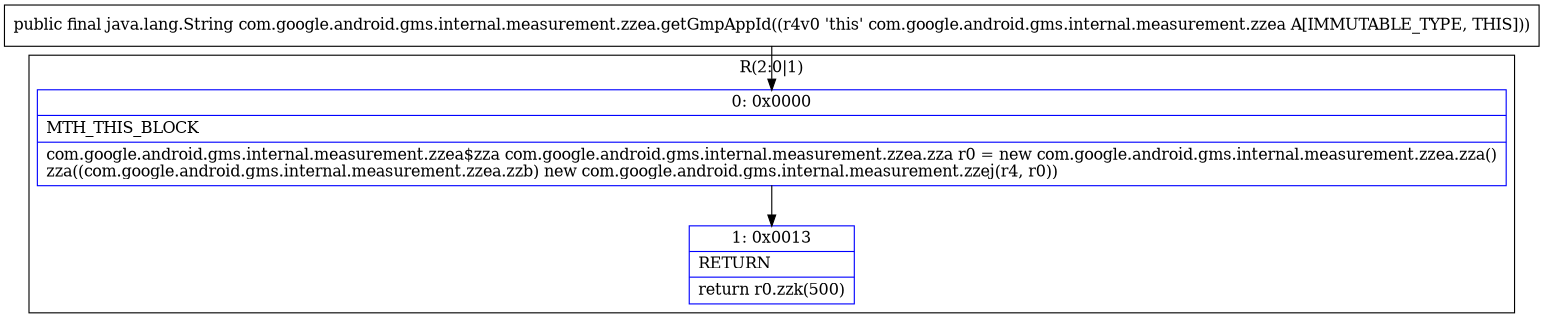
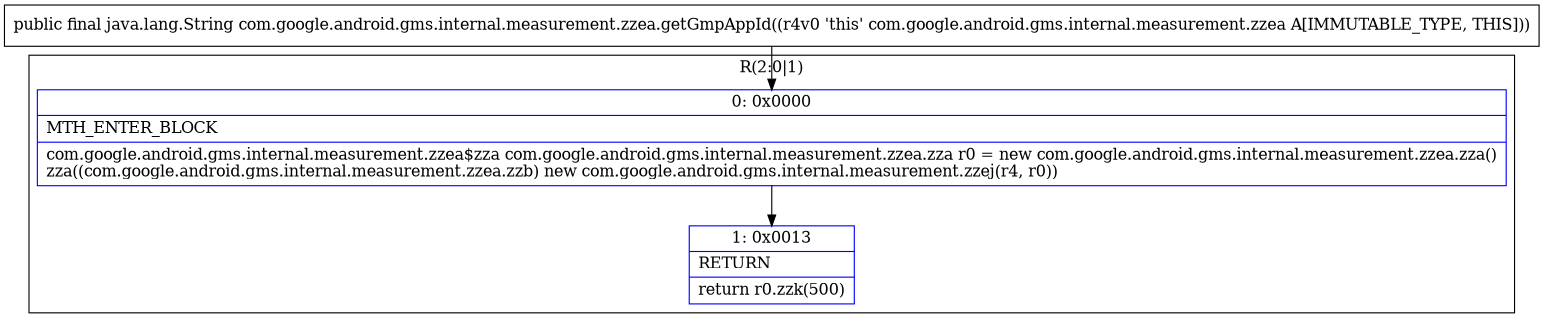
(123, 128) -> (132, 128)
